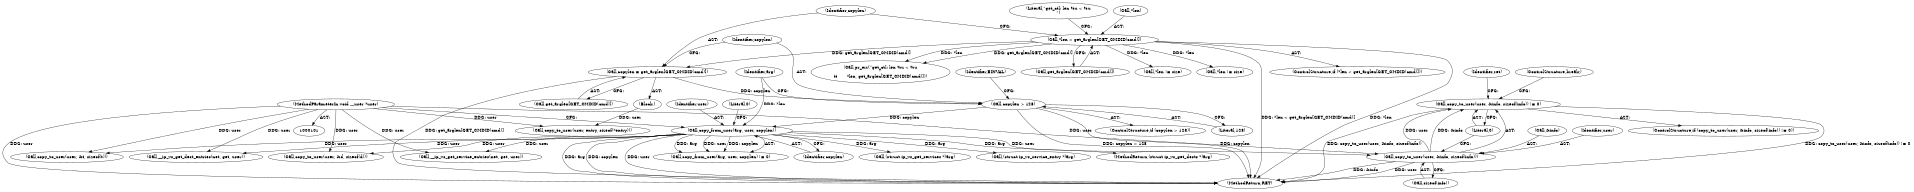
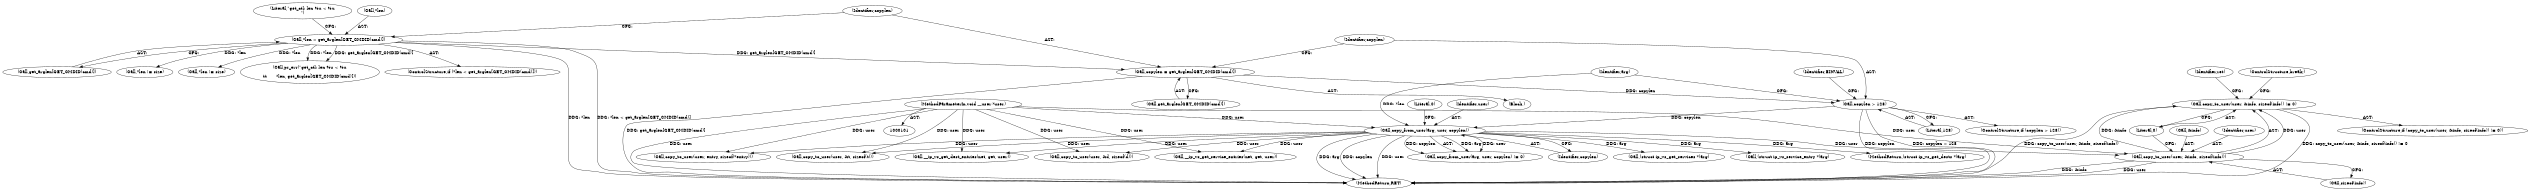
(618, 116) -> (1059, 138)
(572, 118) -> (1233, 118)
